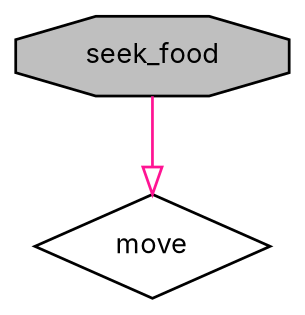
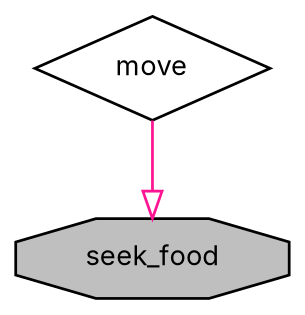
(152, 132) -> (152, 156)
